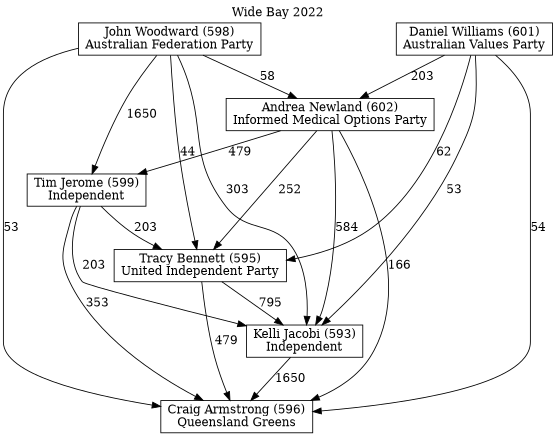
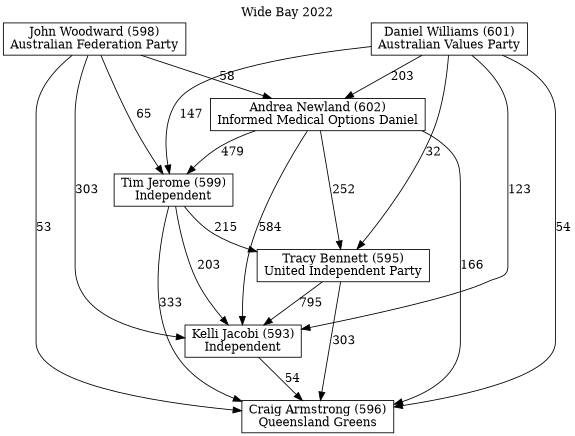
none -> (238, 70)
(142, 115) -> (144, 115)
(330, 115) -> (318, 115)
(179, 149) -> none
(444, 152) -> (434, 152)
(454, 190) -> (520, 190)
(146, 228) -> (226, 228)
(98, 303) -> (171, 303)
(227, 341) -> (344, 341)
(291, 379) -> (293, 379)
